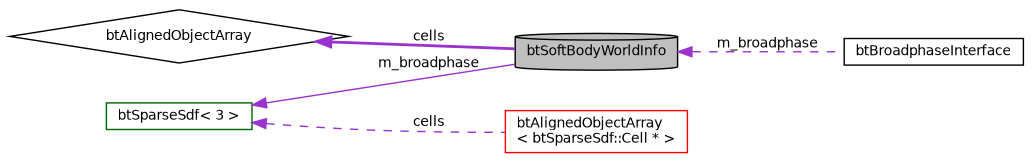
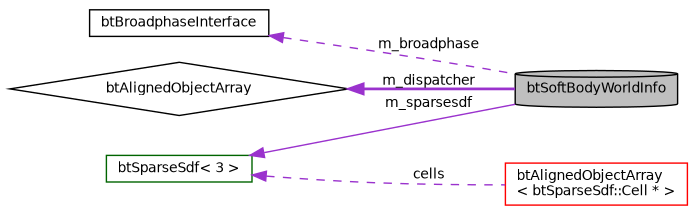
(427, 37) -> (427, 81)
(768, 52) -> (399, 55)
(427, 64) -> (427, 104)
